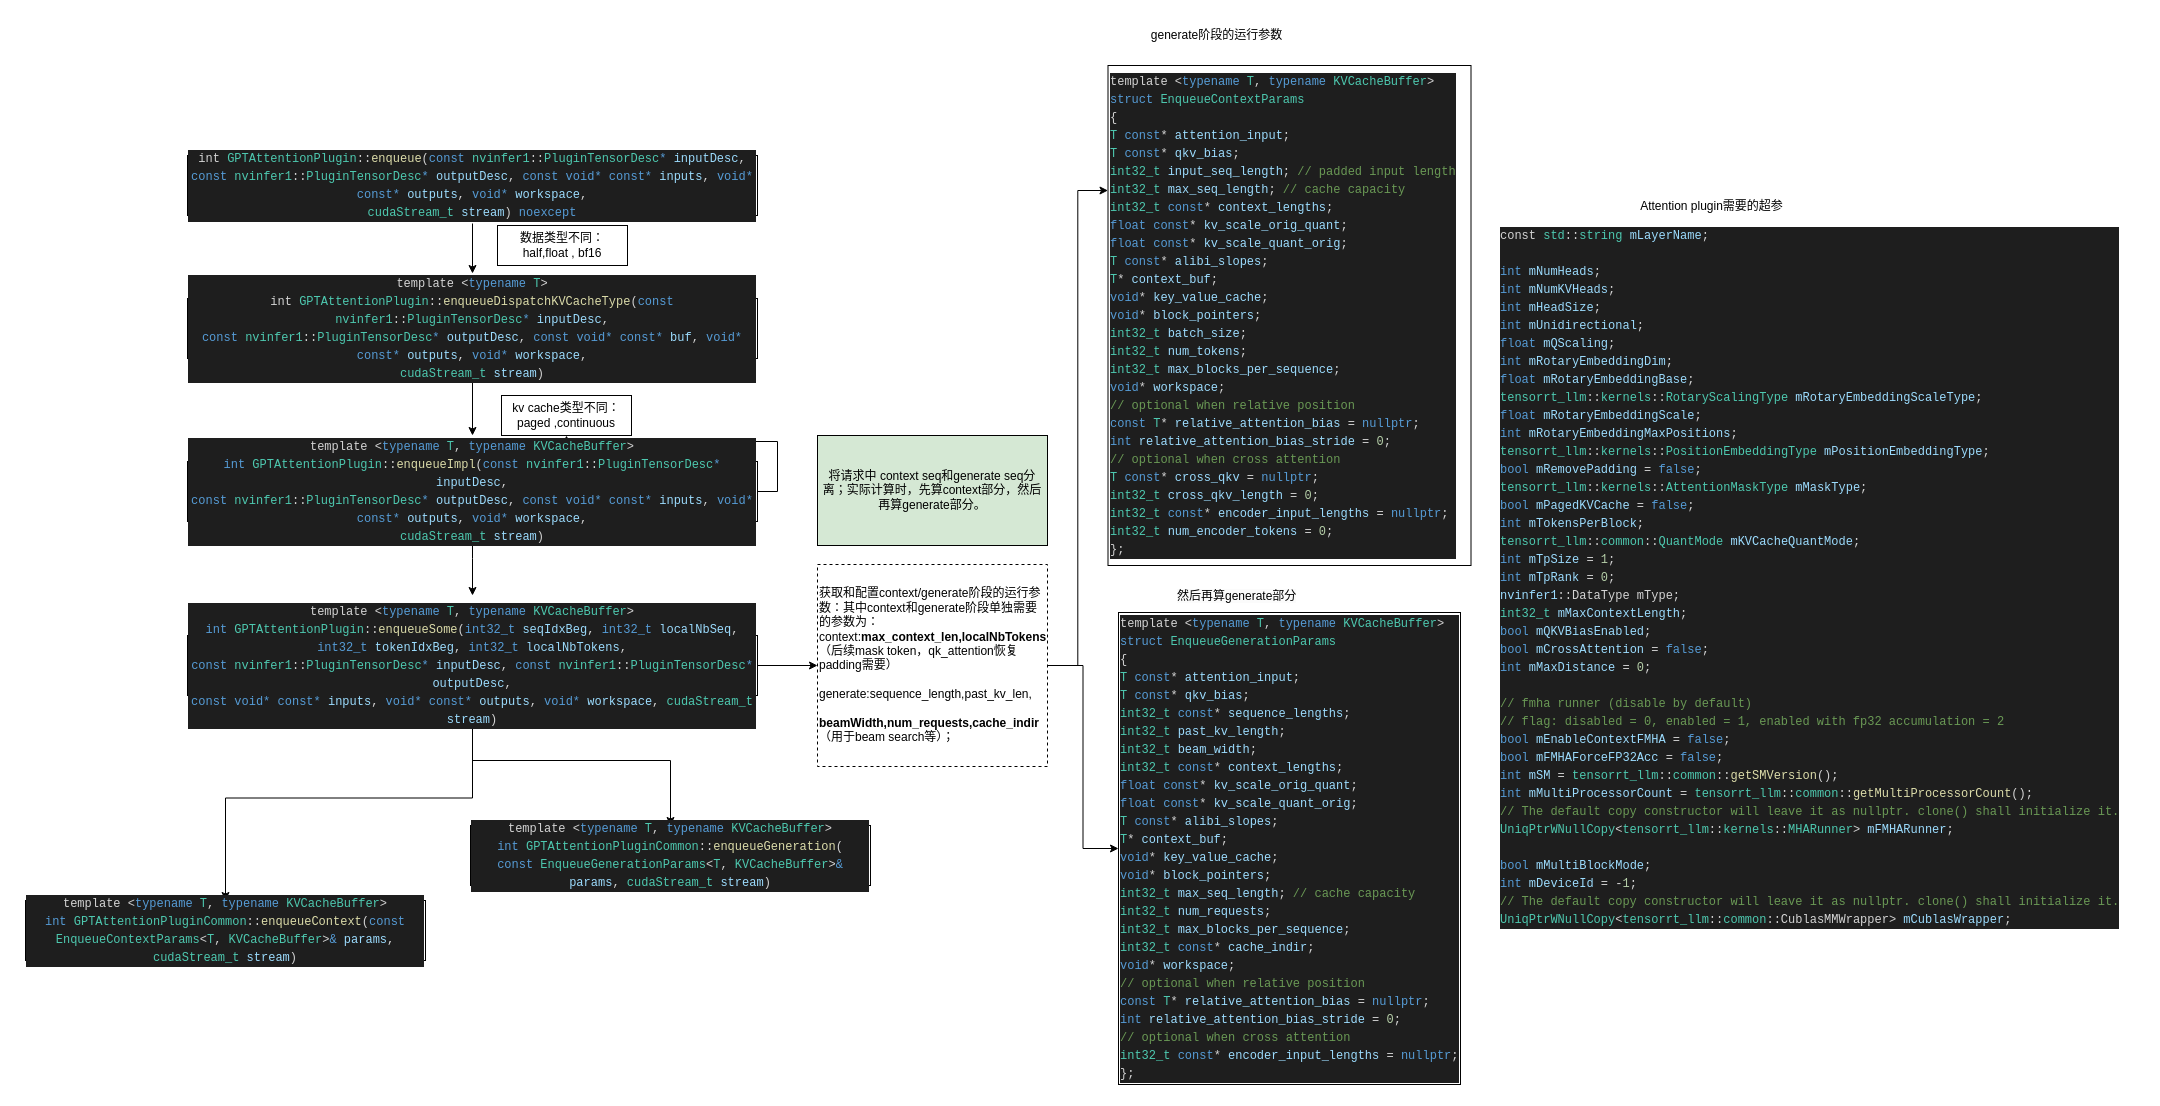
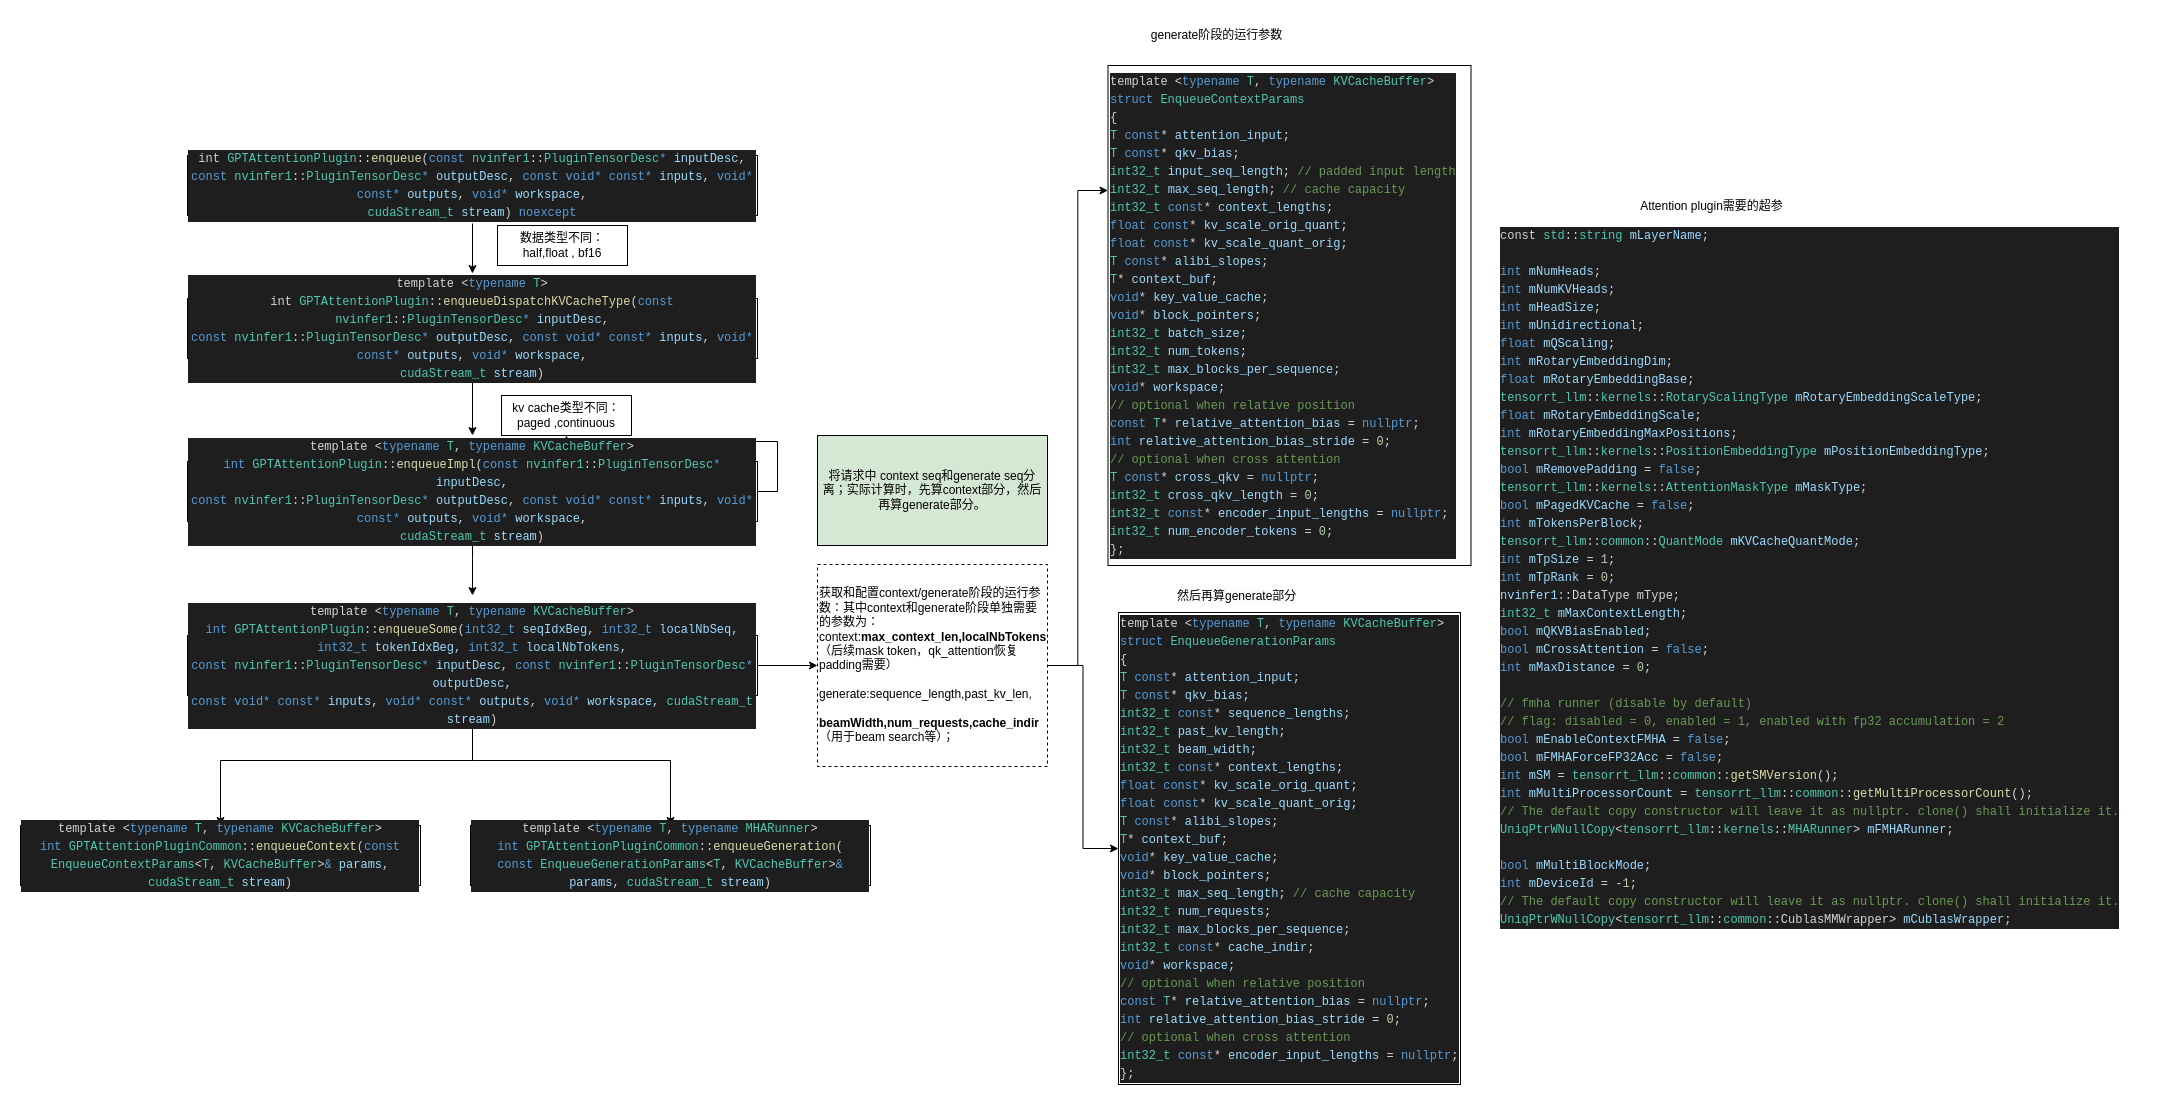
(473, 329) -> (473, 329)
(671, 856) -> (671, 856)
(226, 931) -> (221, 856)
